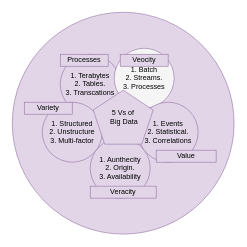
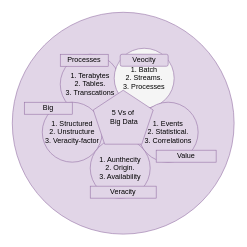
(144, 60) -> (144, 60)
(48, 108) -> (48, 108)
(72, 132) -> (72, 132)
